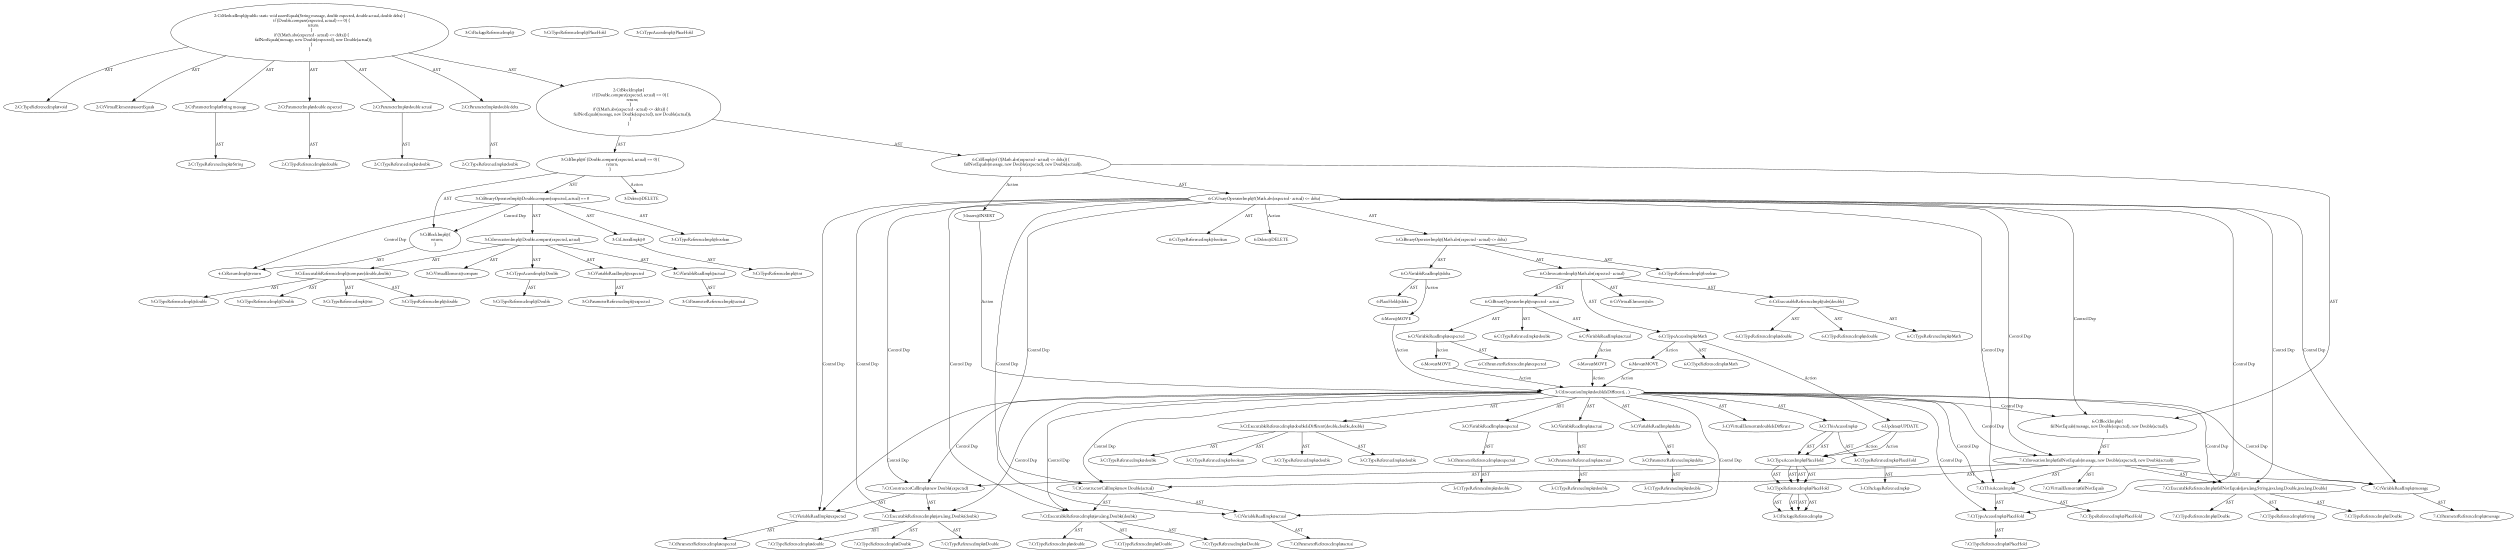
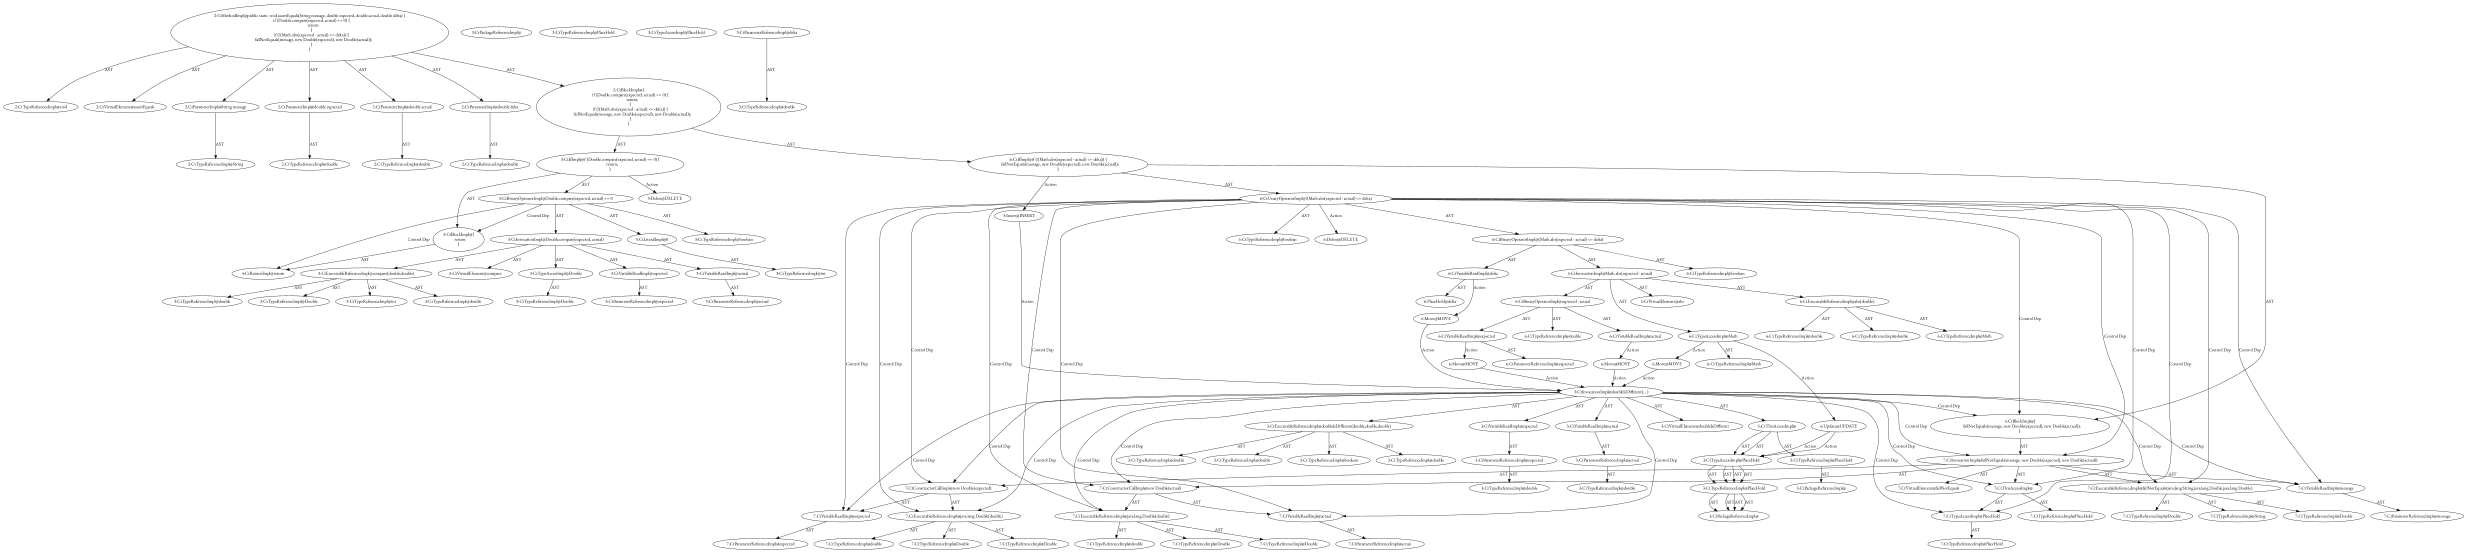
(1655, 426) -> none
